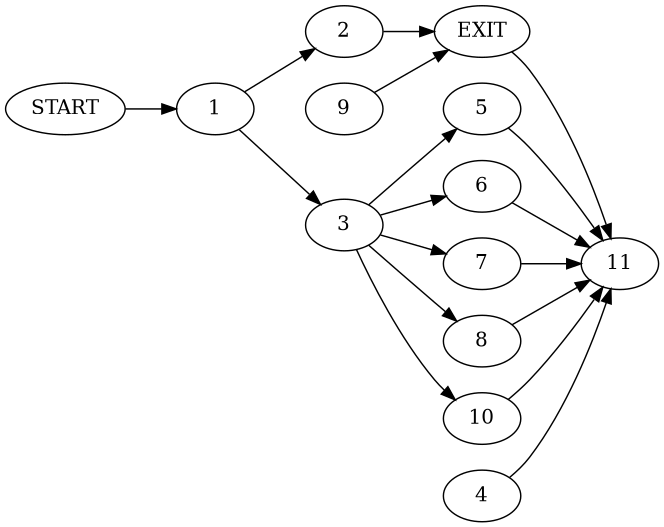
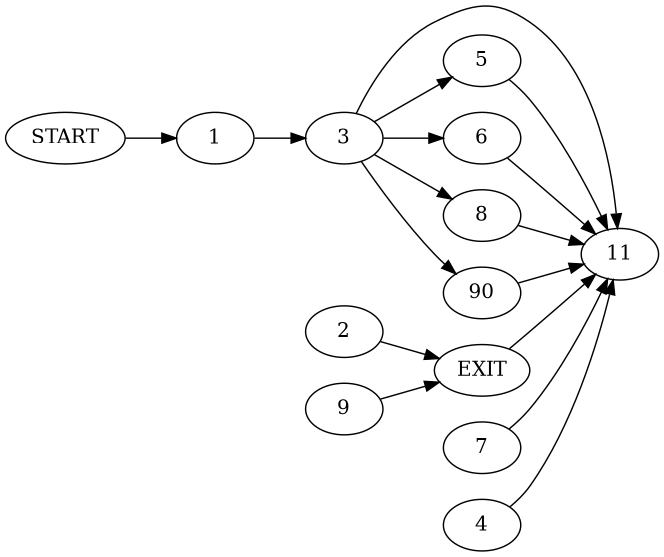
(274, 74) -> none
(406, 242) -> (527, 20)
(482, 419) -> (482, 293)
